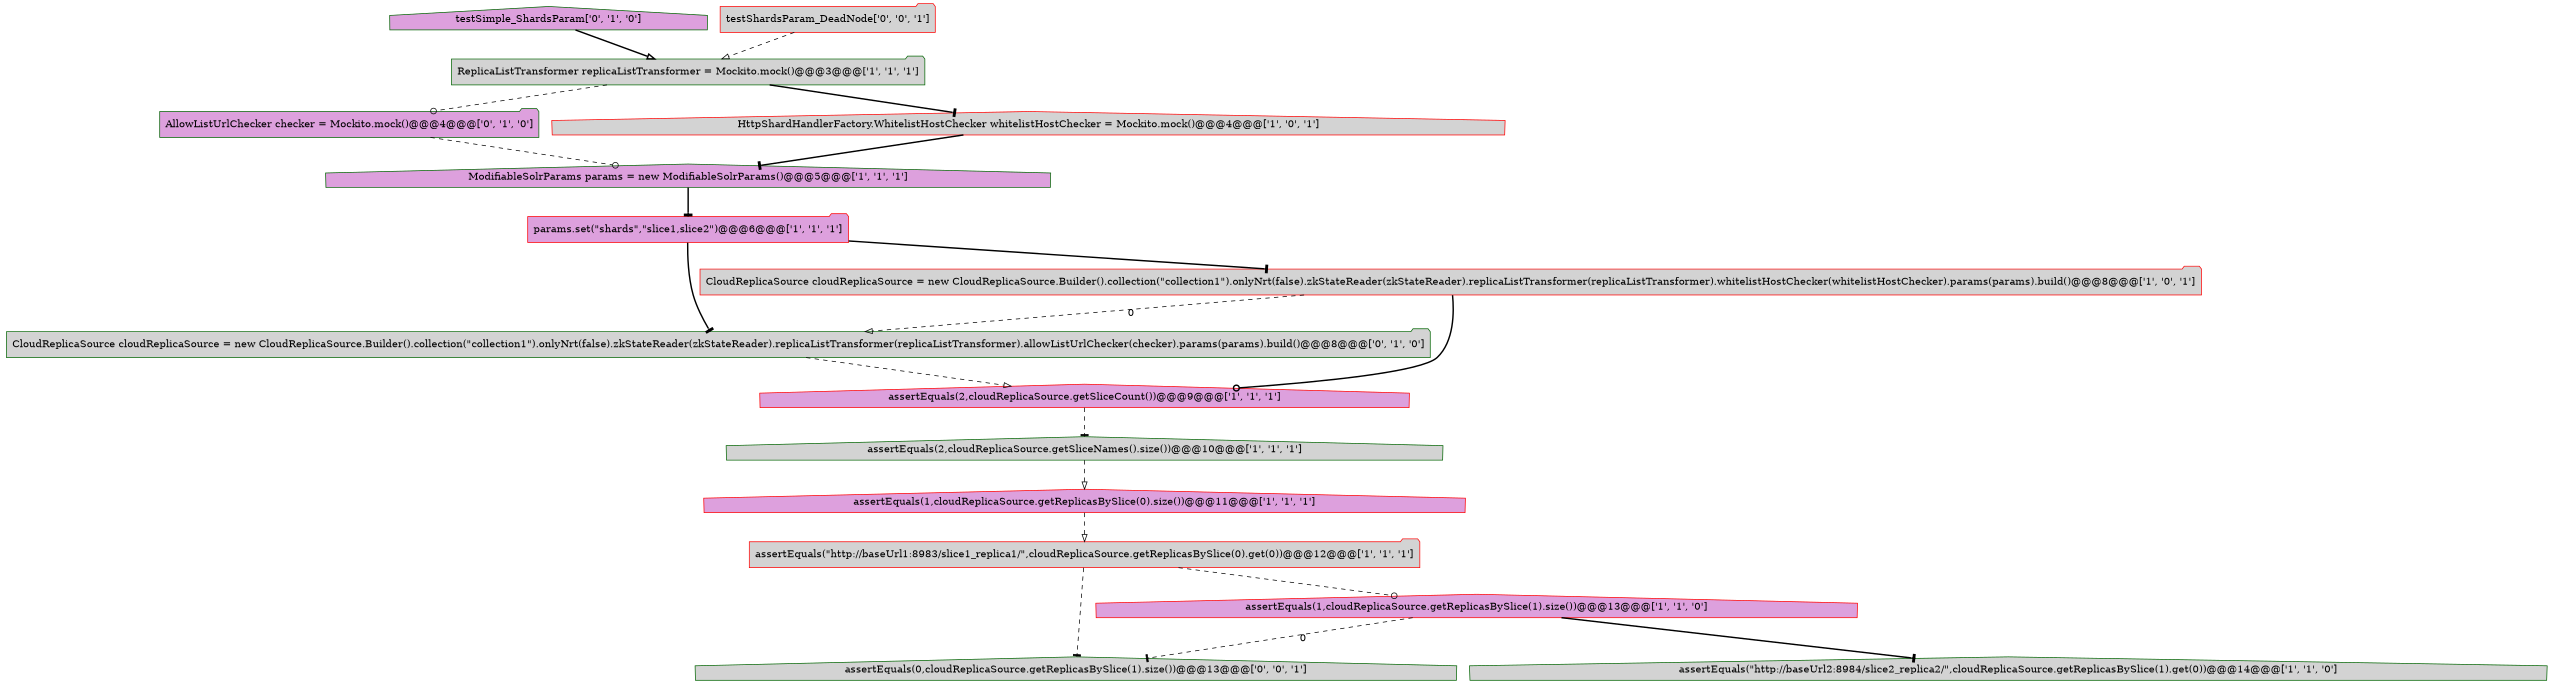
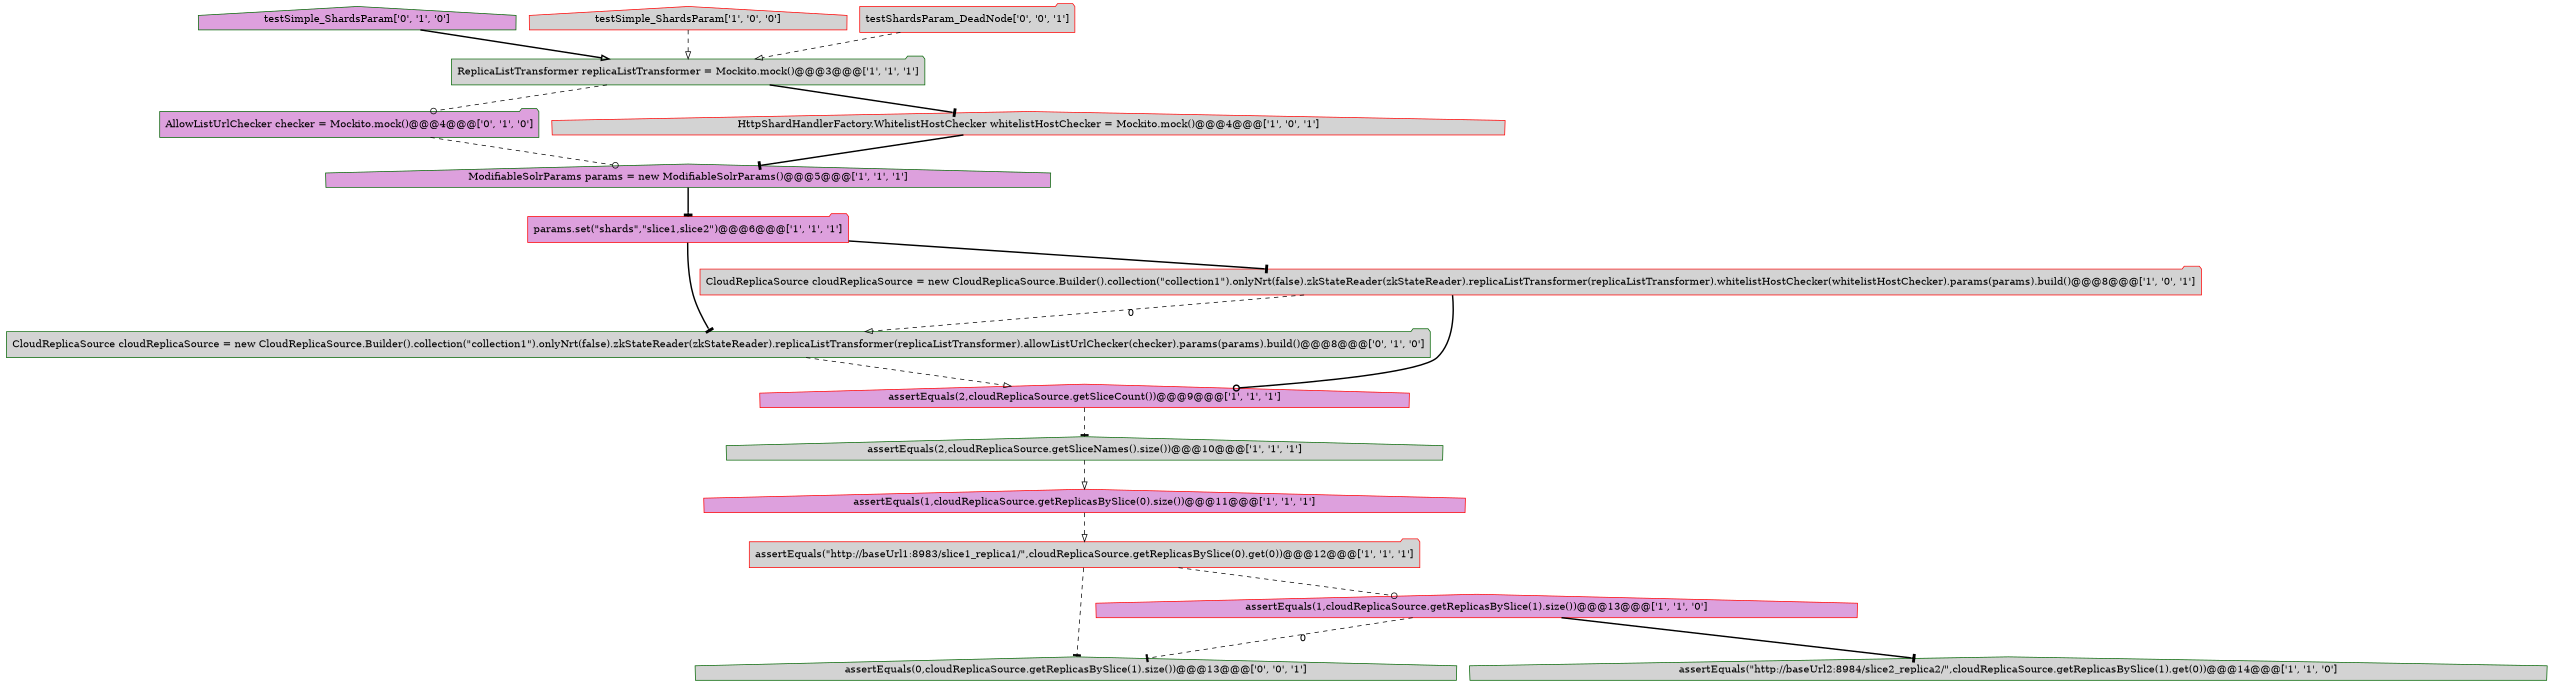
none -> (688, 19)
